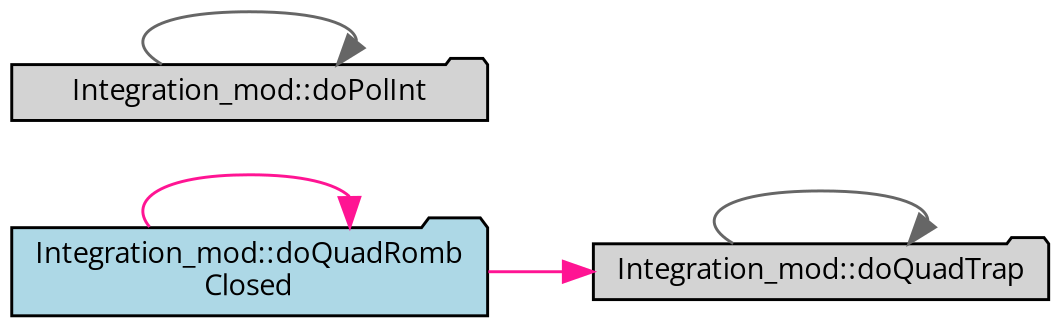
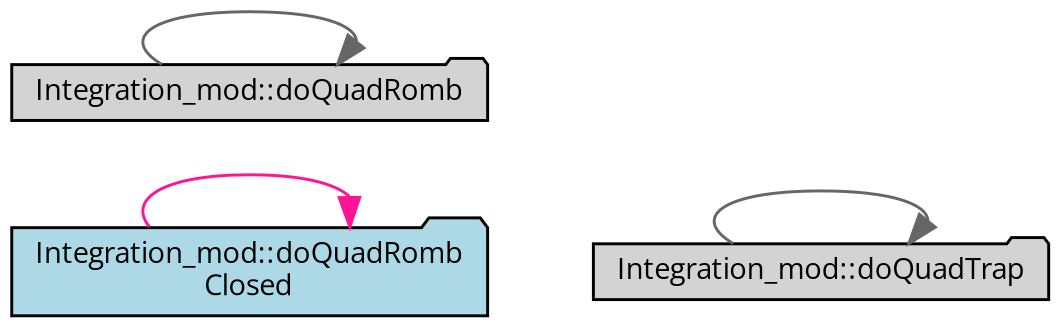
(250, 93) -> (250, 93)
(526, 272) -> none
